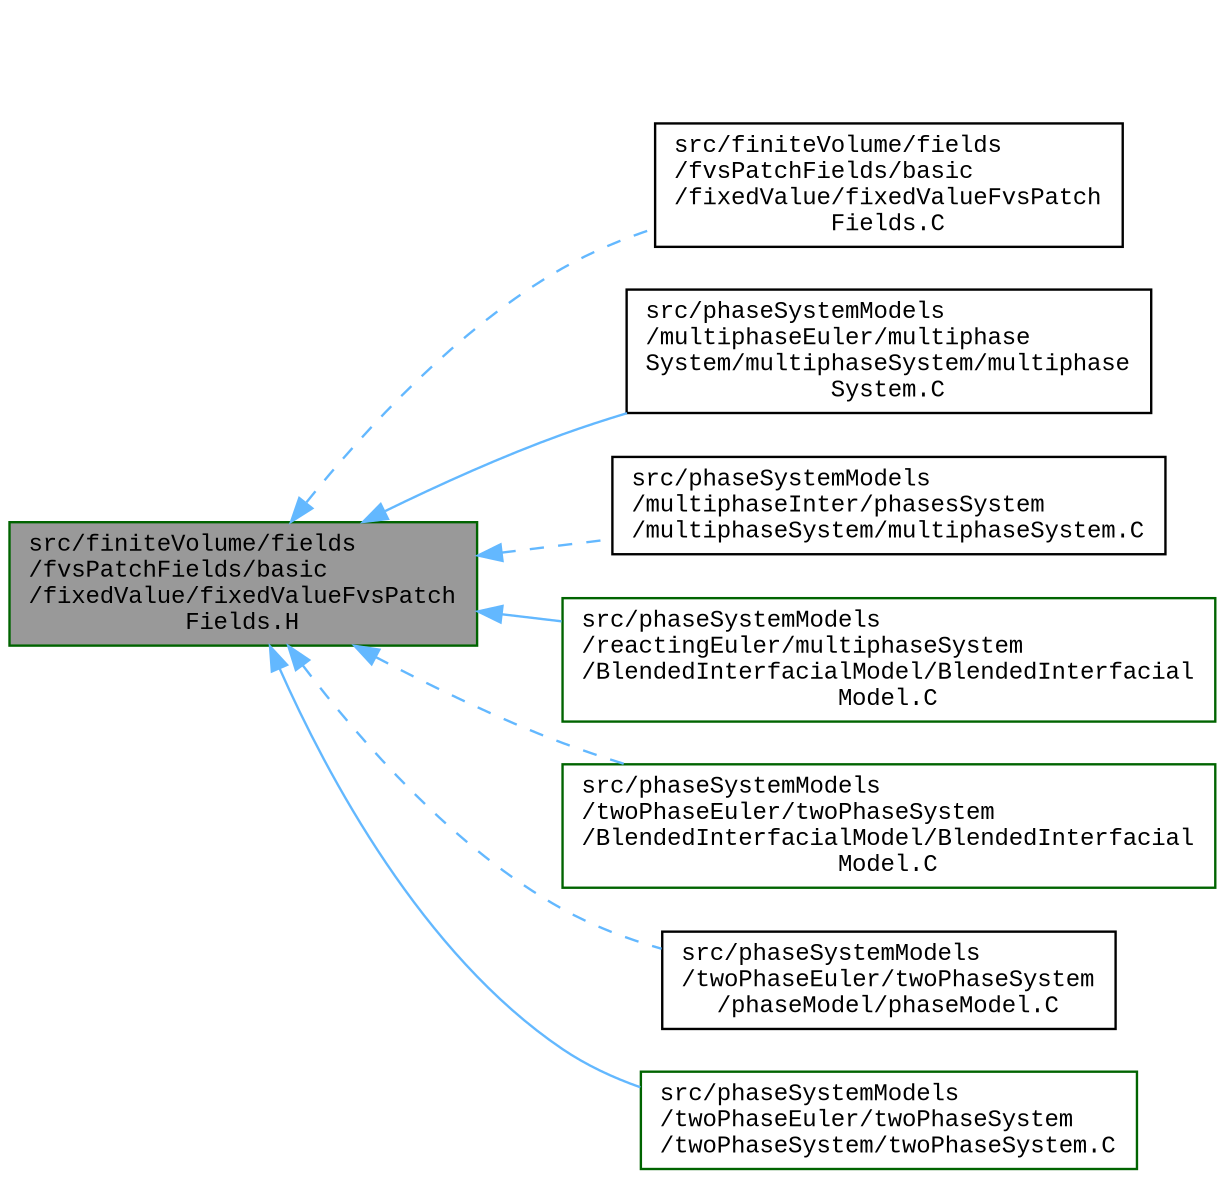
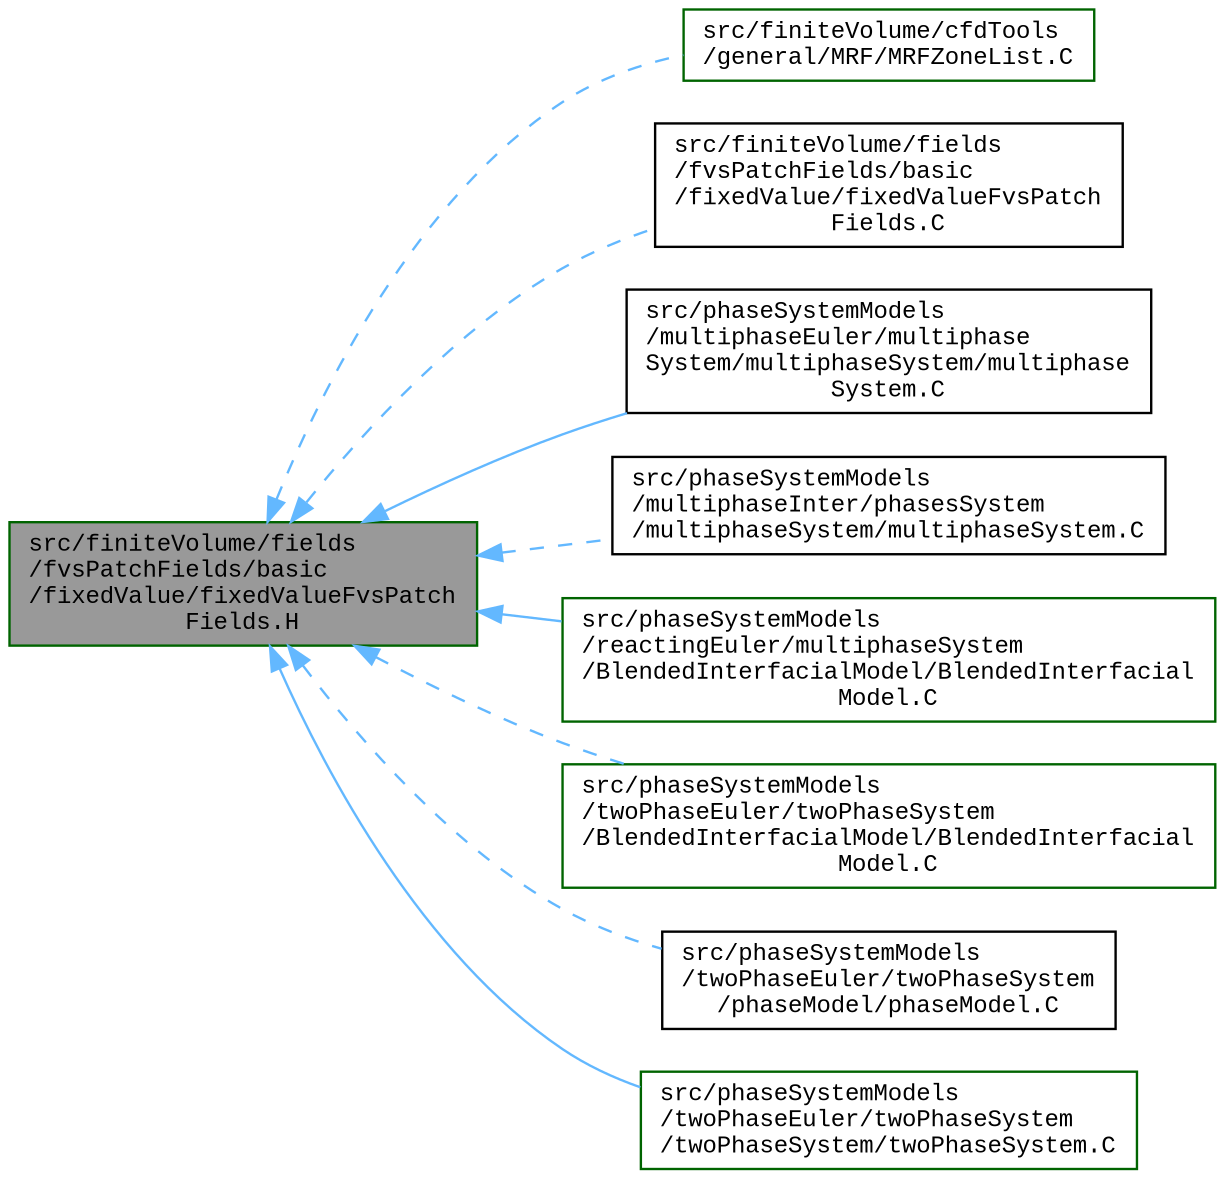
none -> (889, 45)
